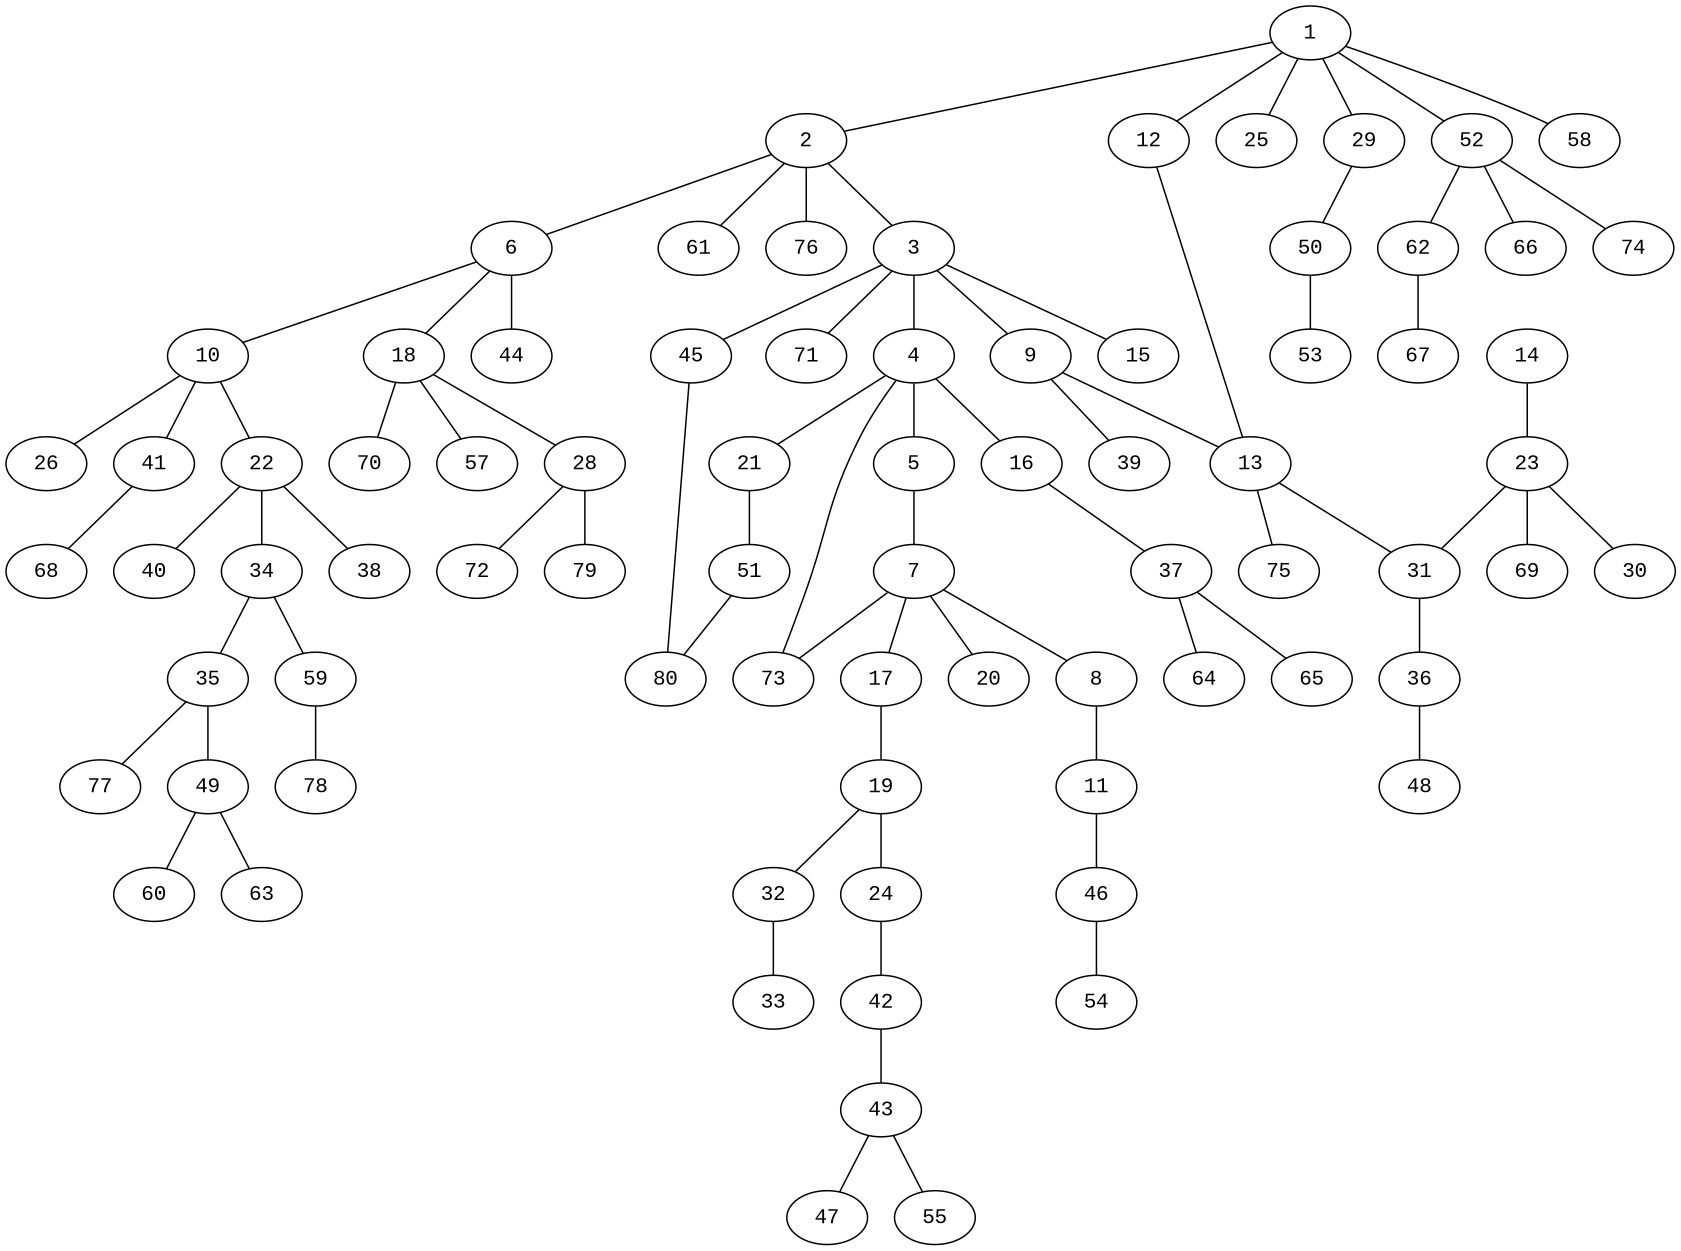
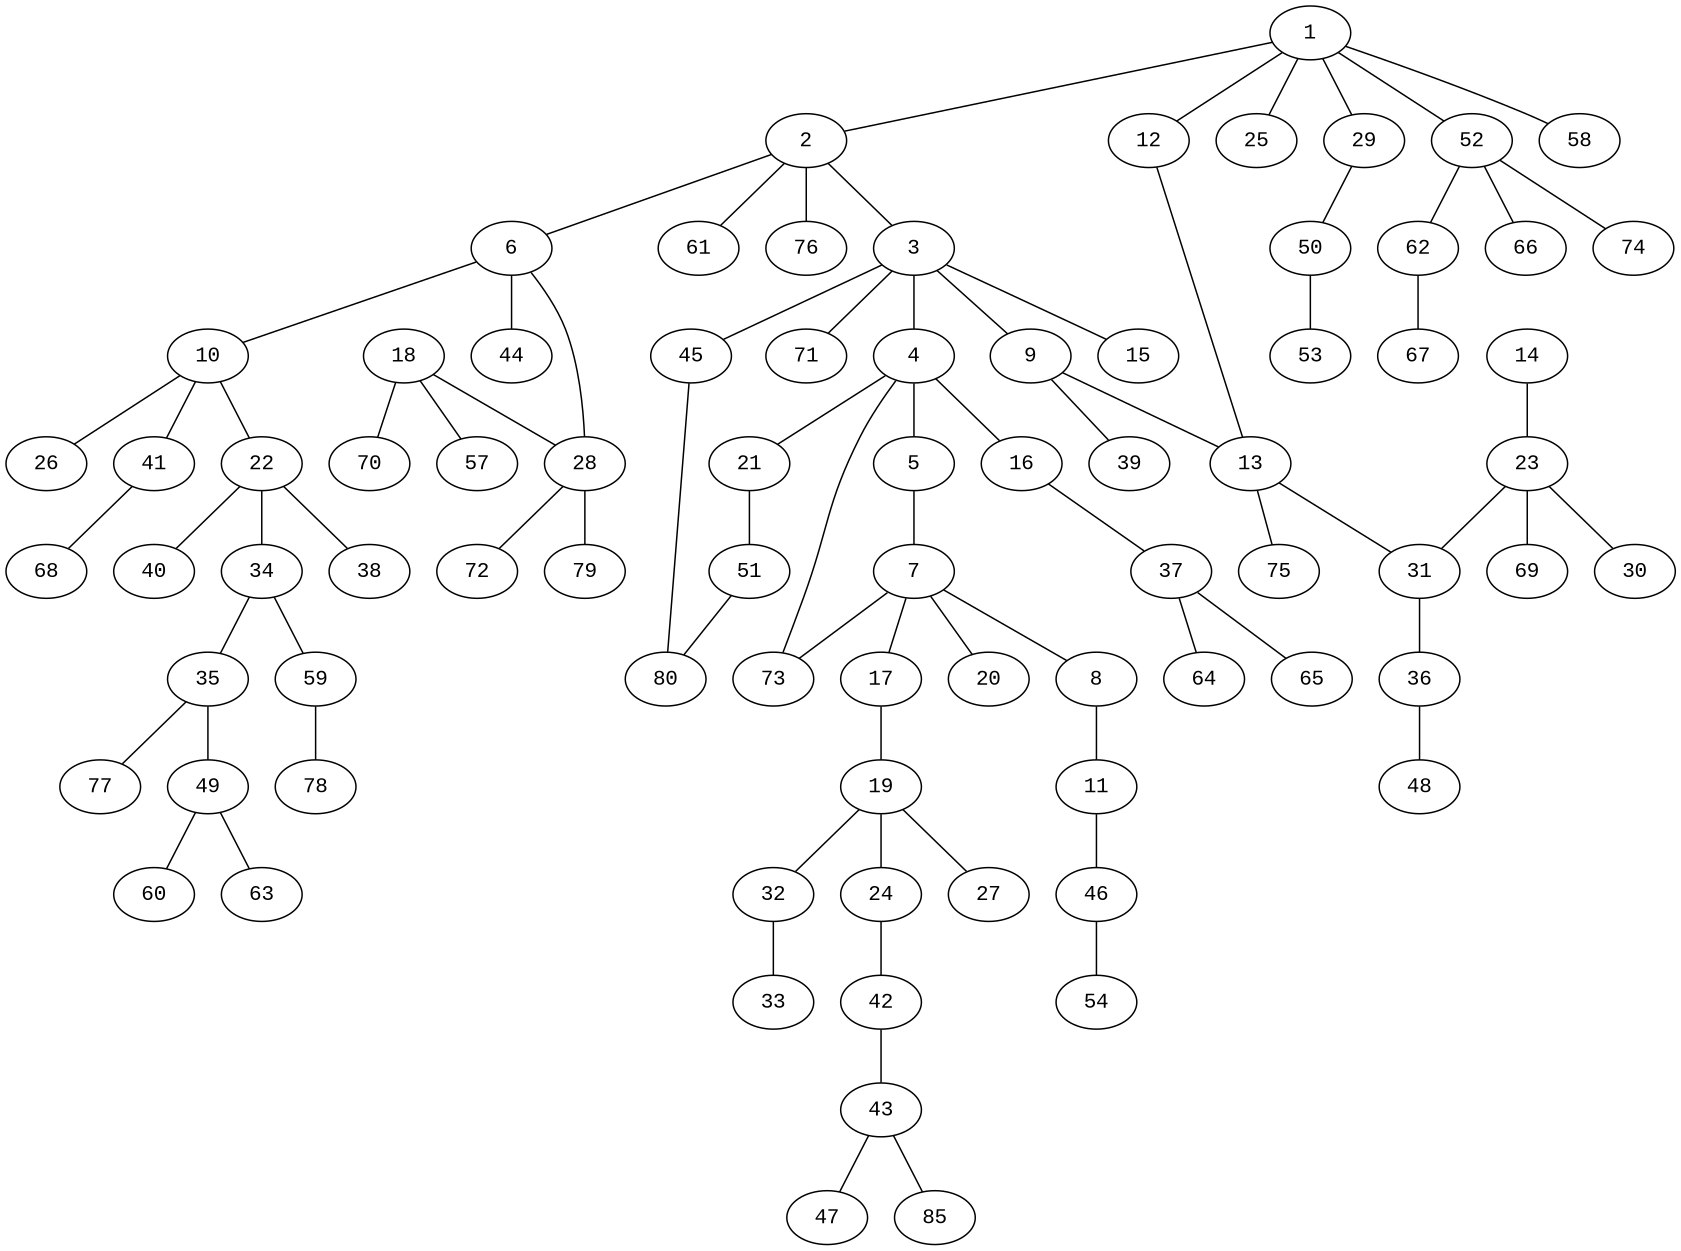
(458, 302) -> (572, 350)
none -> (989, 895)
(935, 1218) -> (935, 1218)
